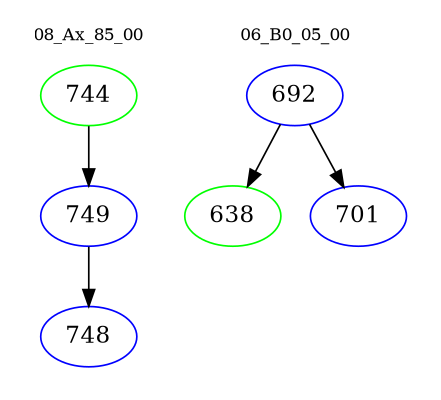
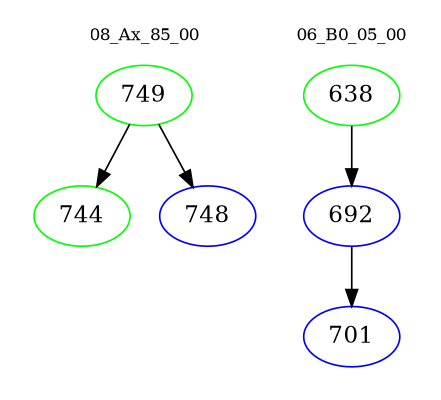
(89, 148) -> (117, 148)
(268, 148) -> (352, 148)
(89, 216) -> (144, 95)
